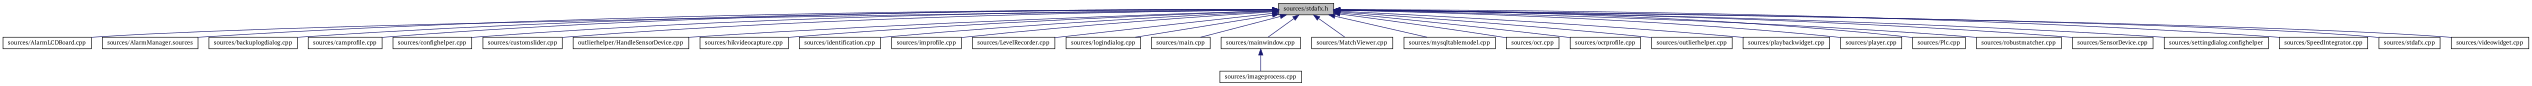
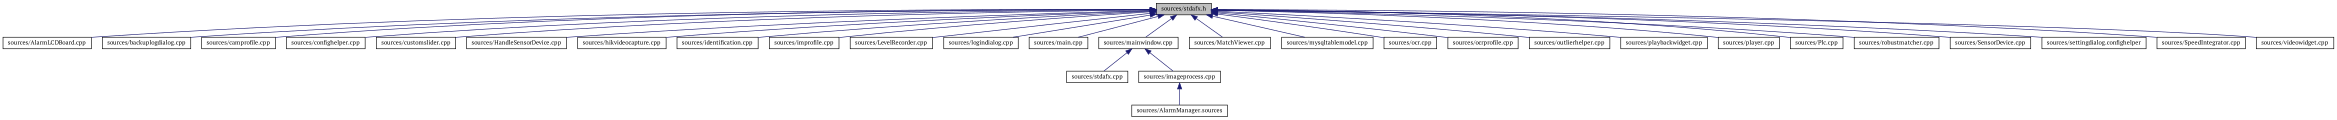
(735, 16) -> (1180, 97)
(1860, 18) -> (1116, 62)
(631, 43) -> (517, 43)
